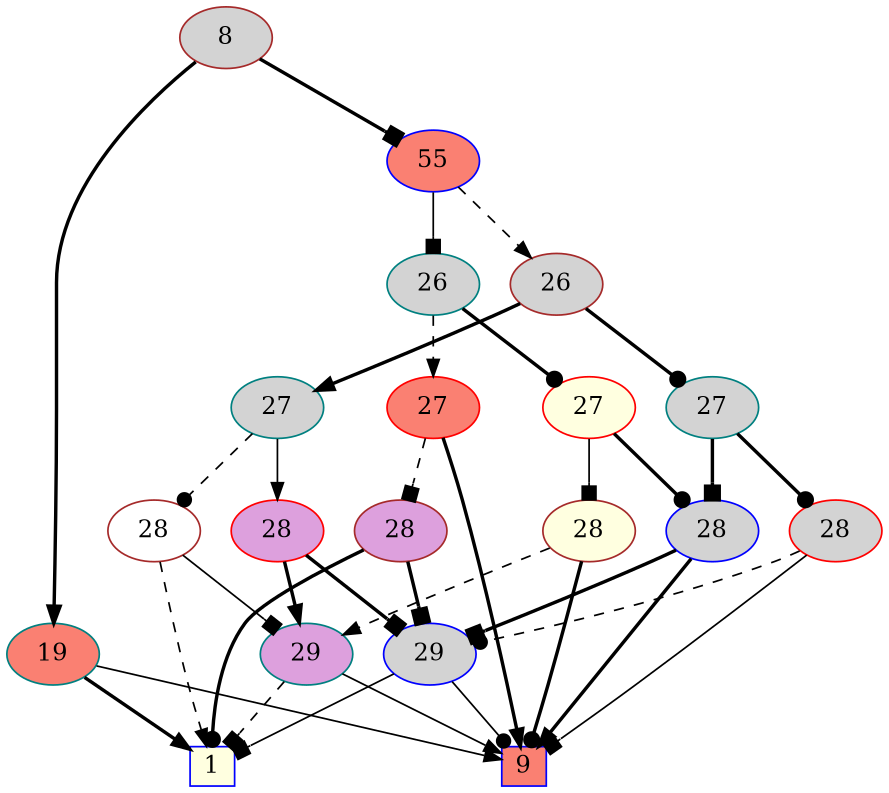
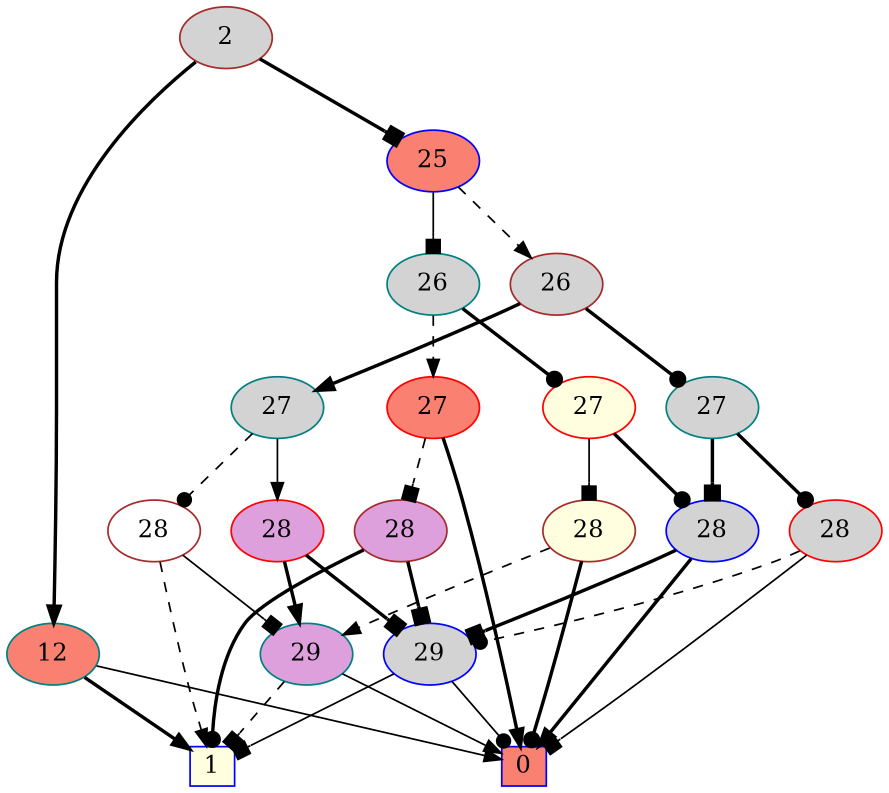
(226, 38) -> (226, 38)
(433, 161) -> (433, 161)
(53, 654) -> (53, 654)
(524, 766) -> (524, 766)
